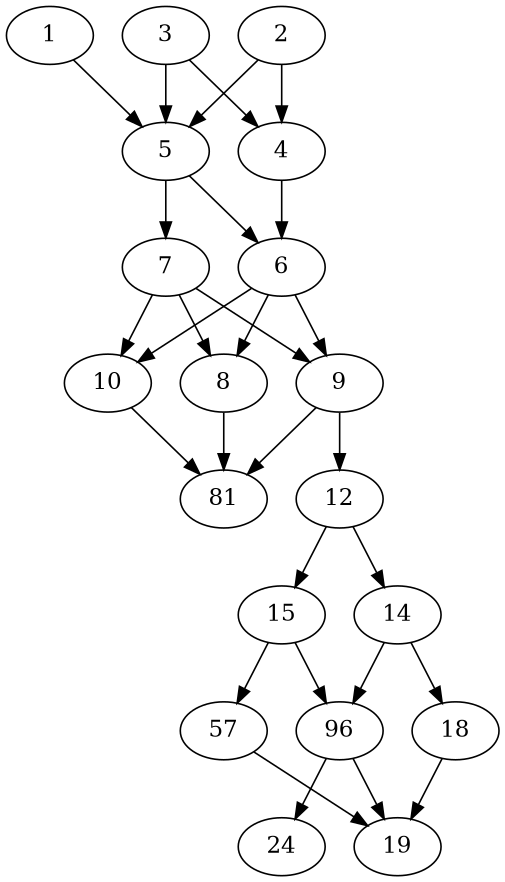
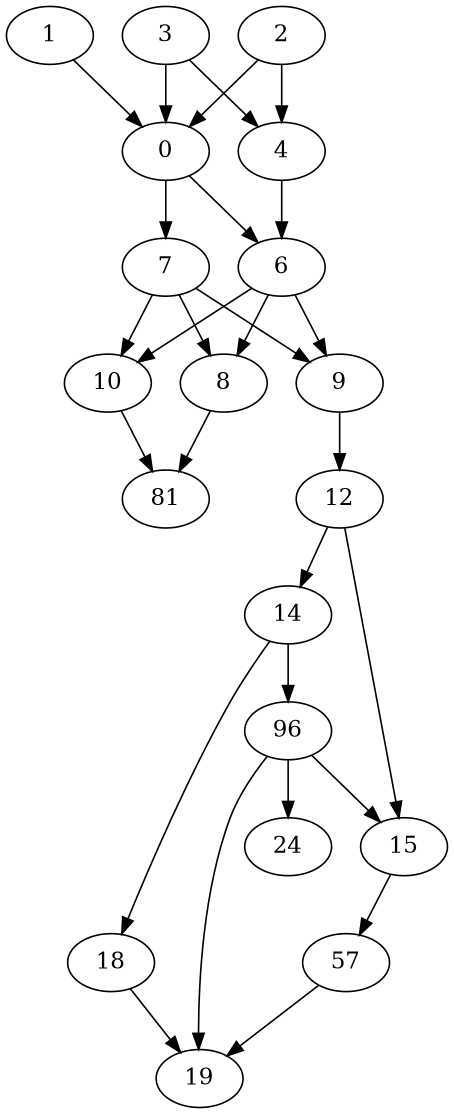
(166, 151) -> (166, 151)
(288, 435) -> none
(307, 666) -> (340, 783)
